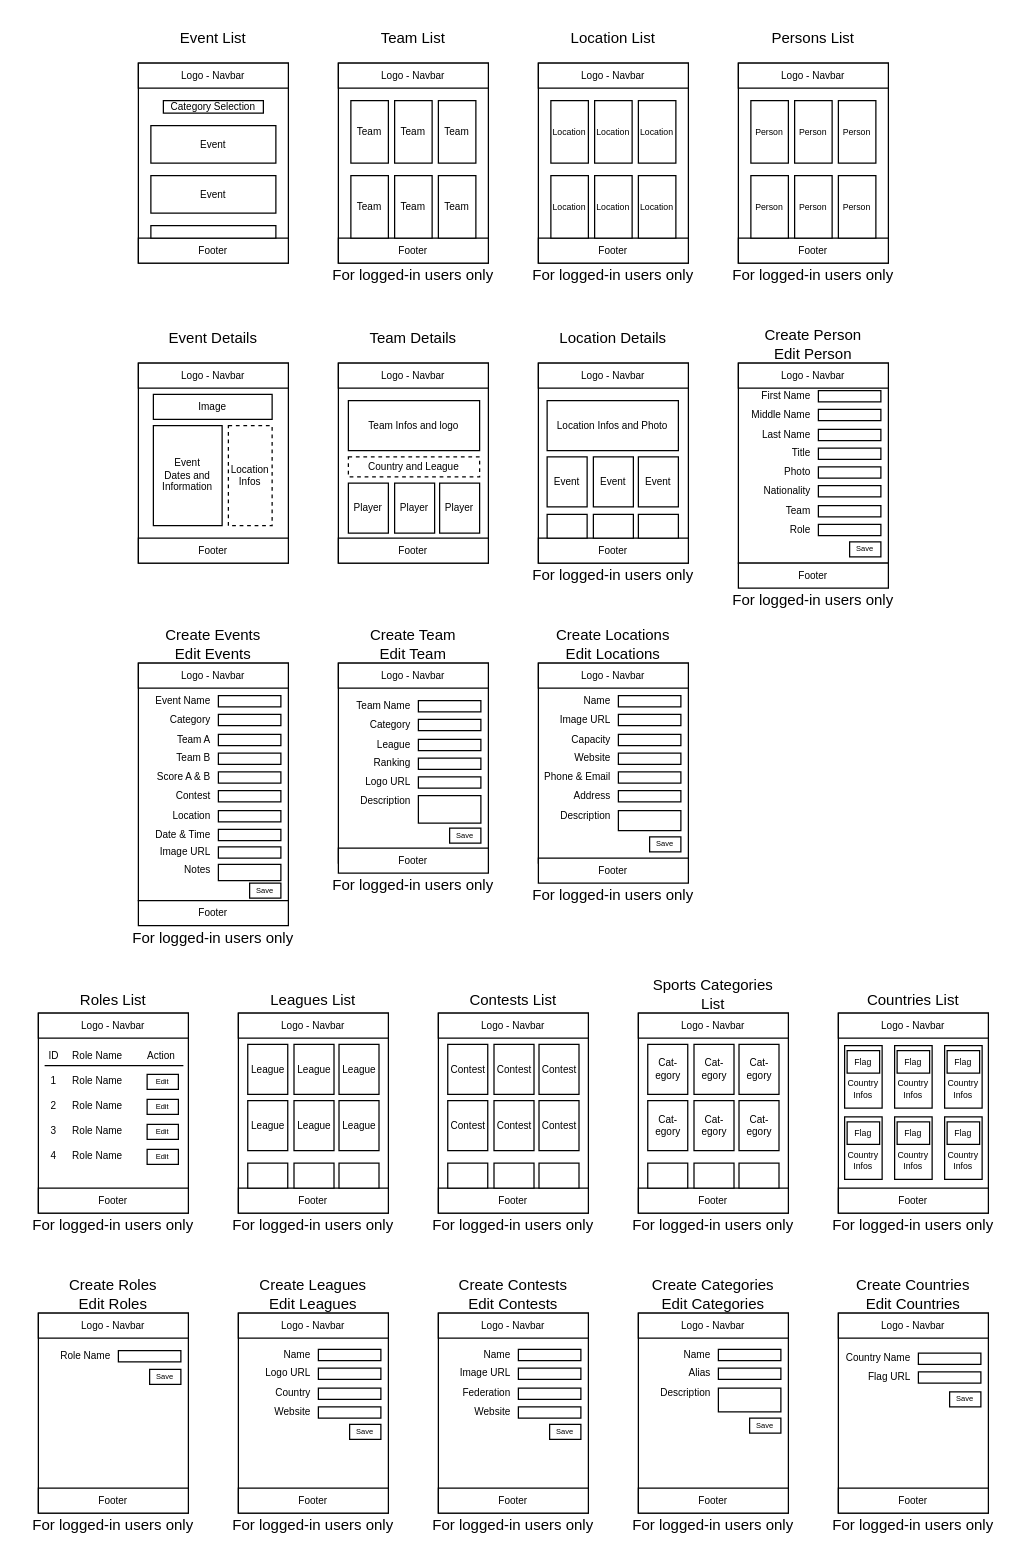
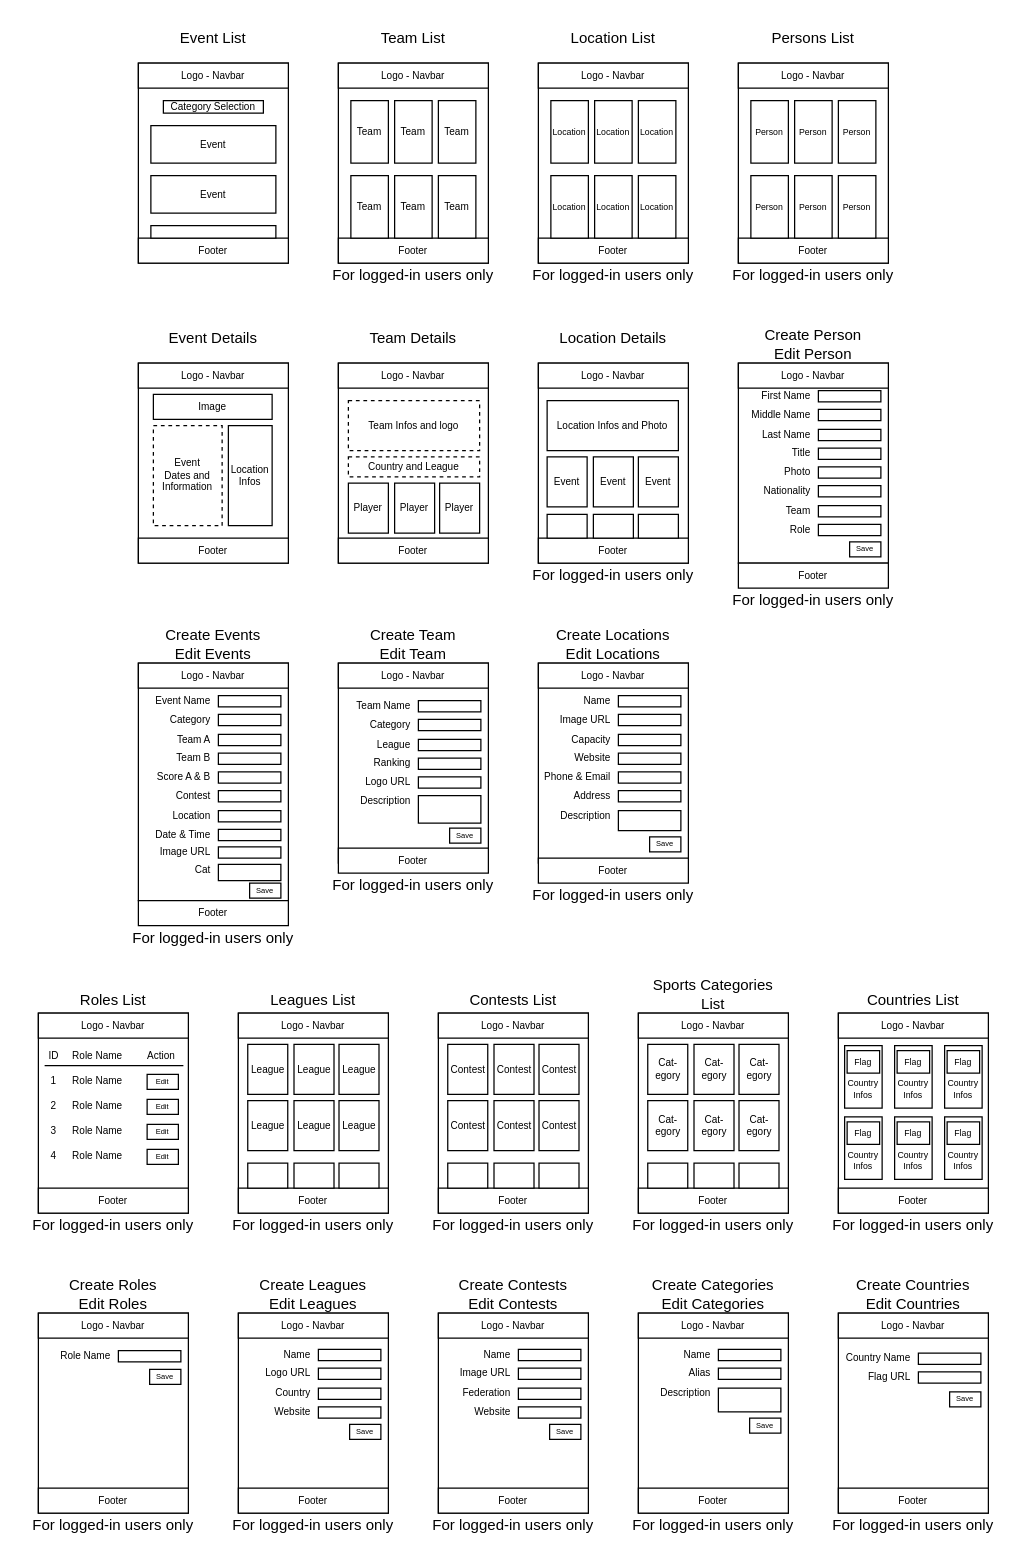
(414, 426) -> (414, 426)
(188, 476) -> (188, 476)
(250, 476) -> (250, 476)
(197, 869) -> (202, 869)
